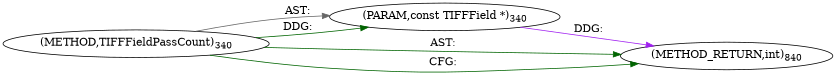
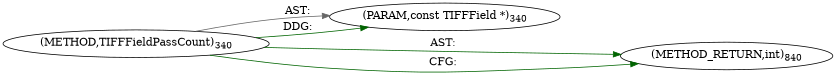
(583, 36) -> none
